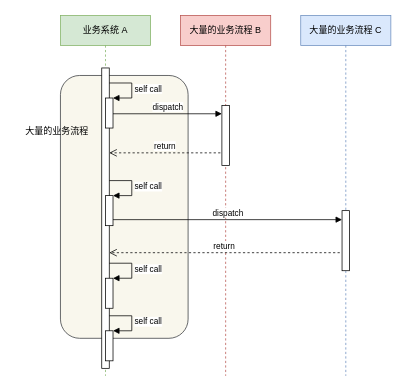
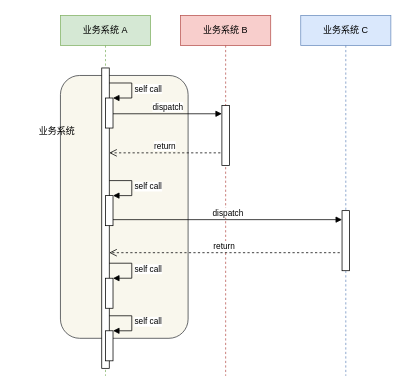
(225, 30) -> (225, 30)
(345, 30) -> (345, 30)
(57, 132) -> (57, 132)
